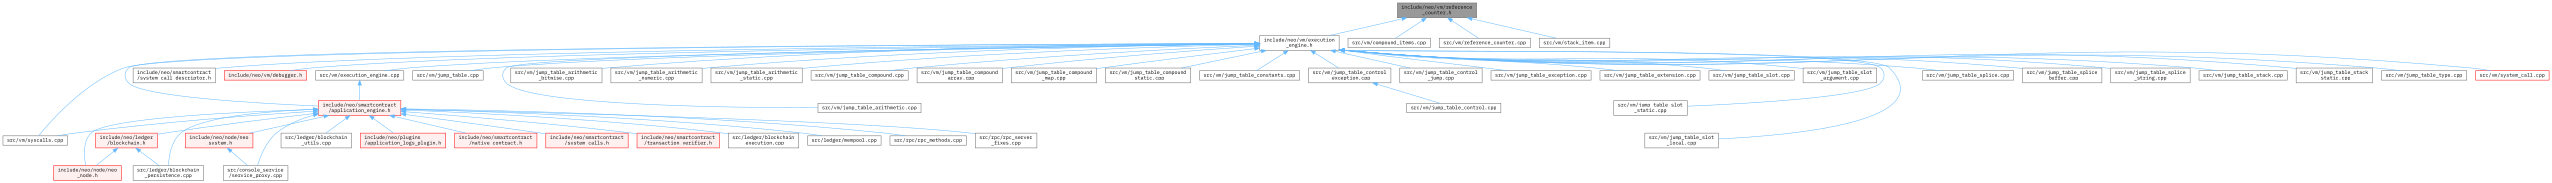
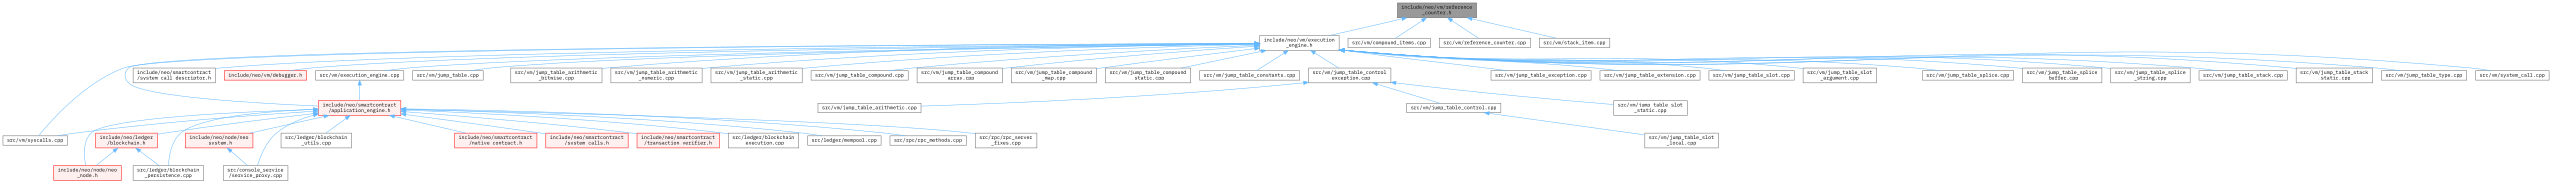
(1884, 73) -> (1505, 95)
(503, 74) -> (1113, 98)
(1441, 75) -> none
(2512, 75) -> (2512, 75)
(1894, 76) -> (1567, 124)
(403, 141) -> none
